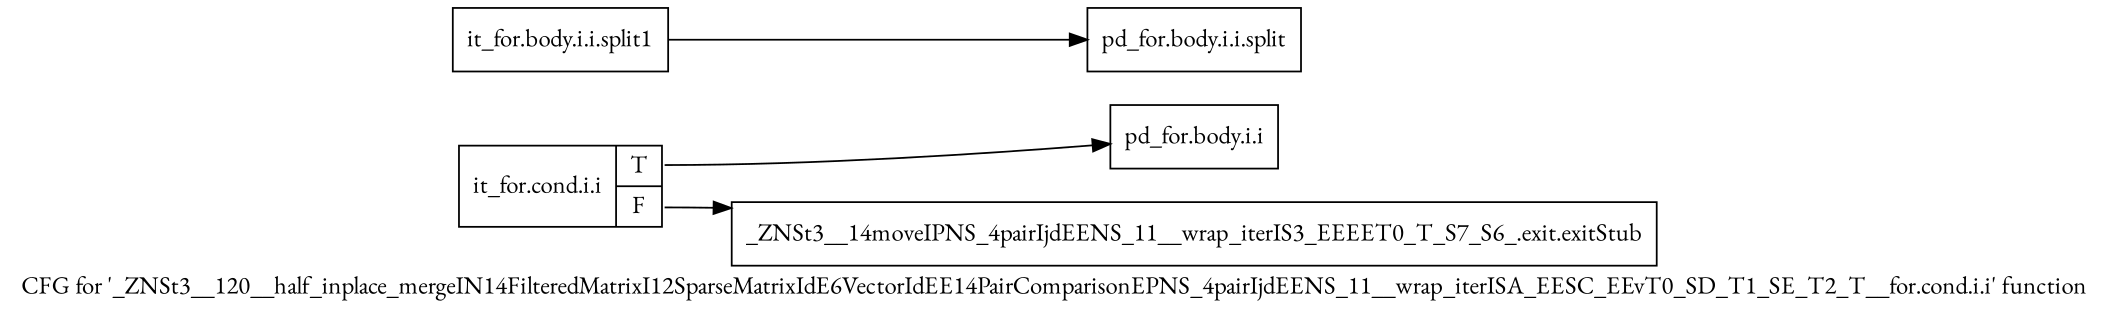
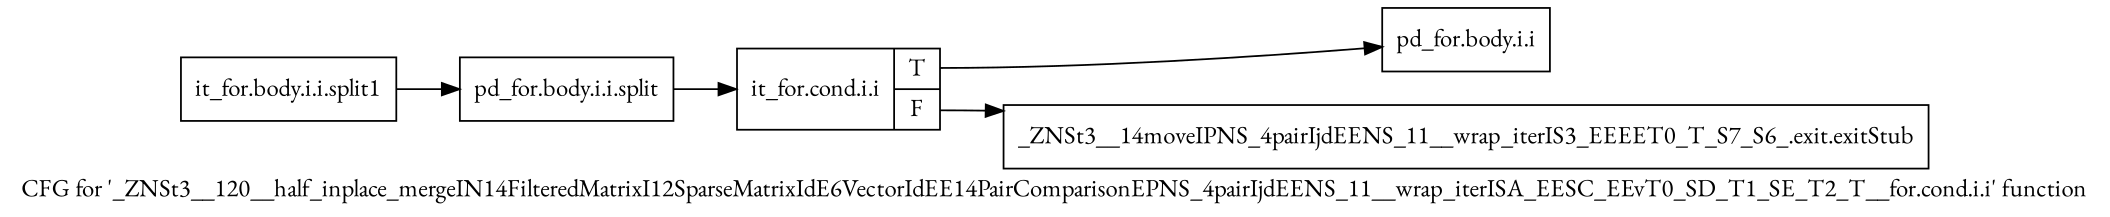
none -> (696, 89)
